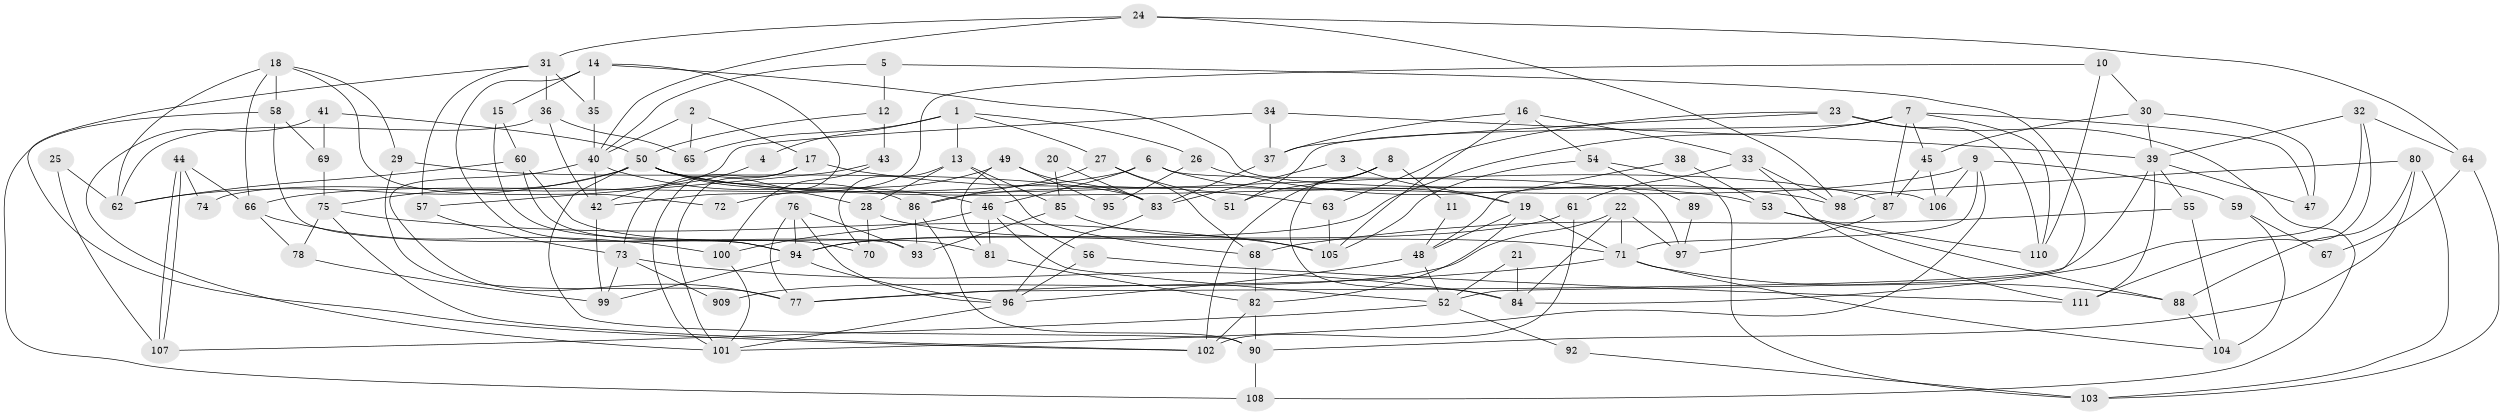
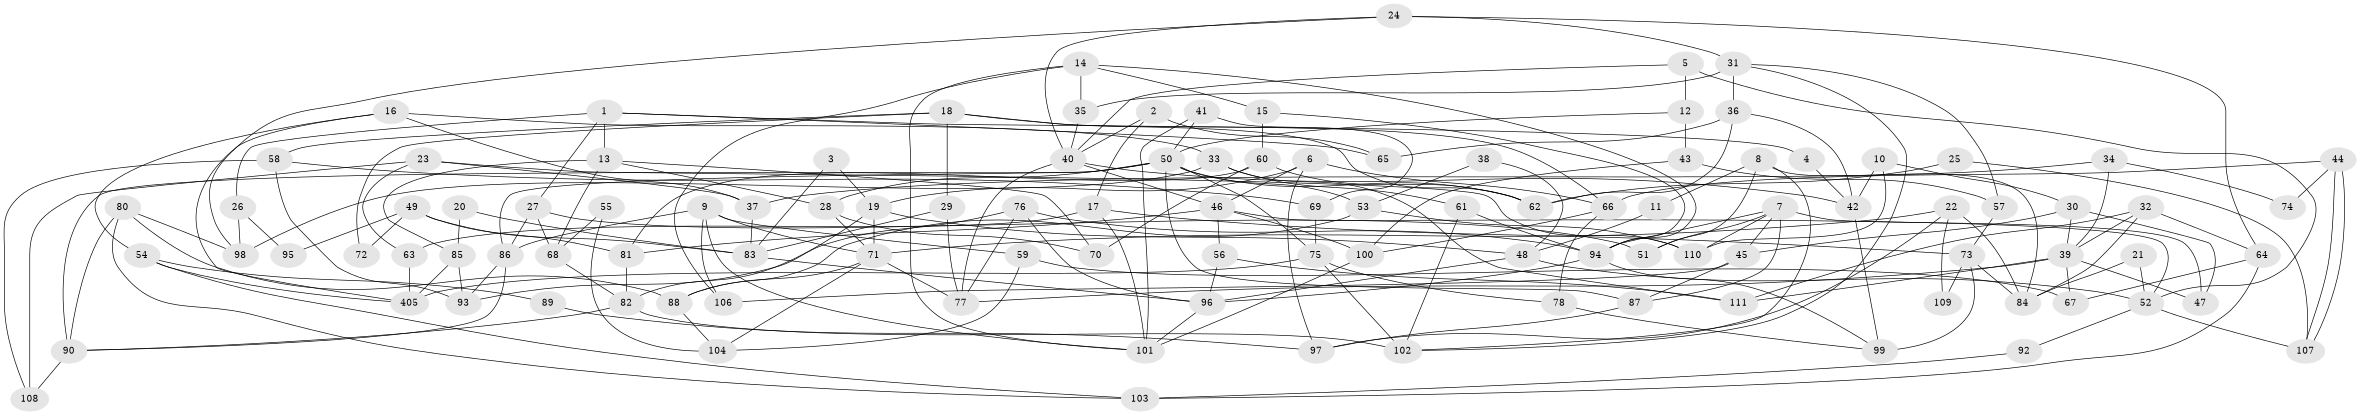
(2168, 180) -> (2068, 275)
(1330, 255) -> (410, 303)
(722, 303) -> (1943, 303)
